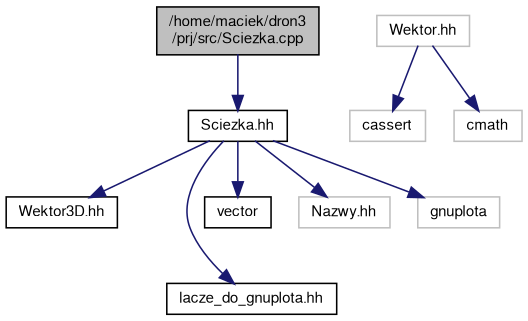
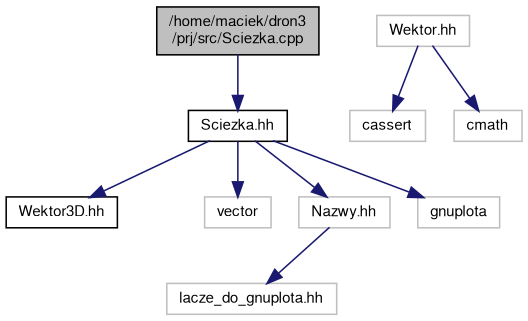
(187, 207) -> (304, 250)
(238, 212) -> (238, 212)
(252, 299) -> (252, 299)
